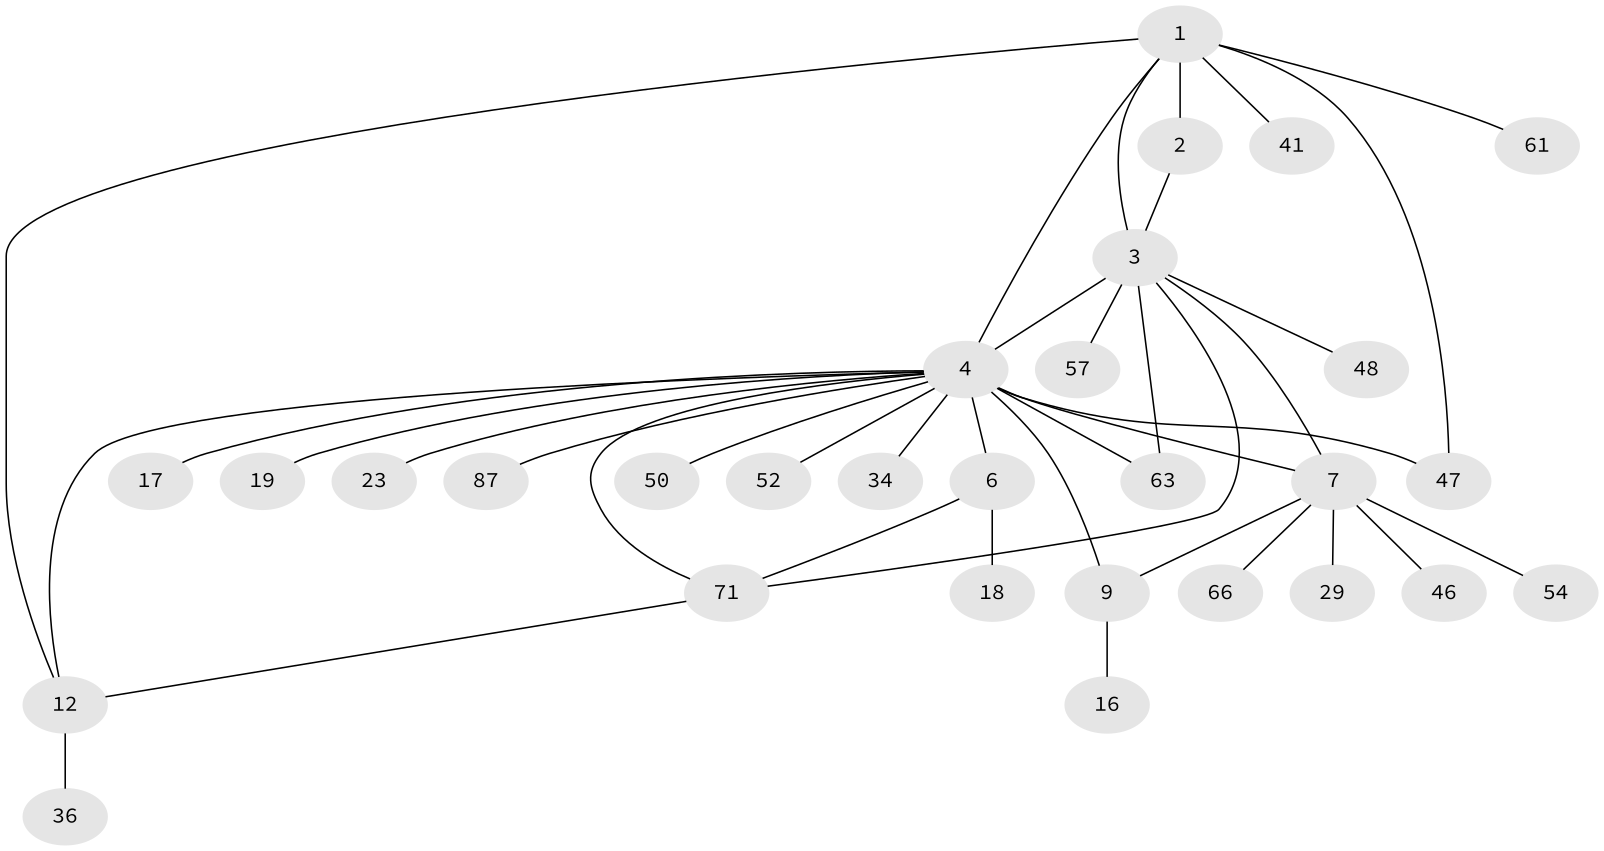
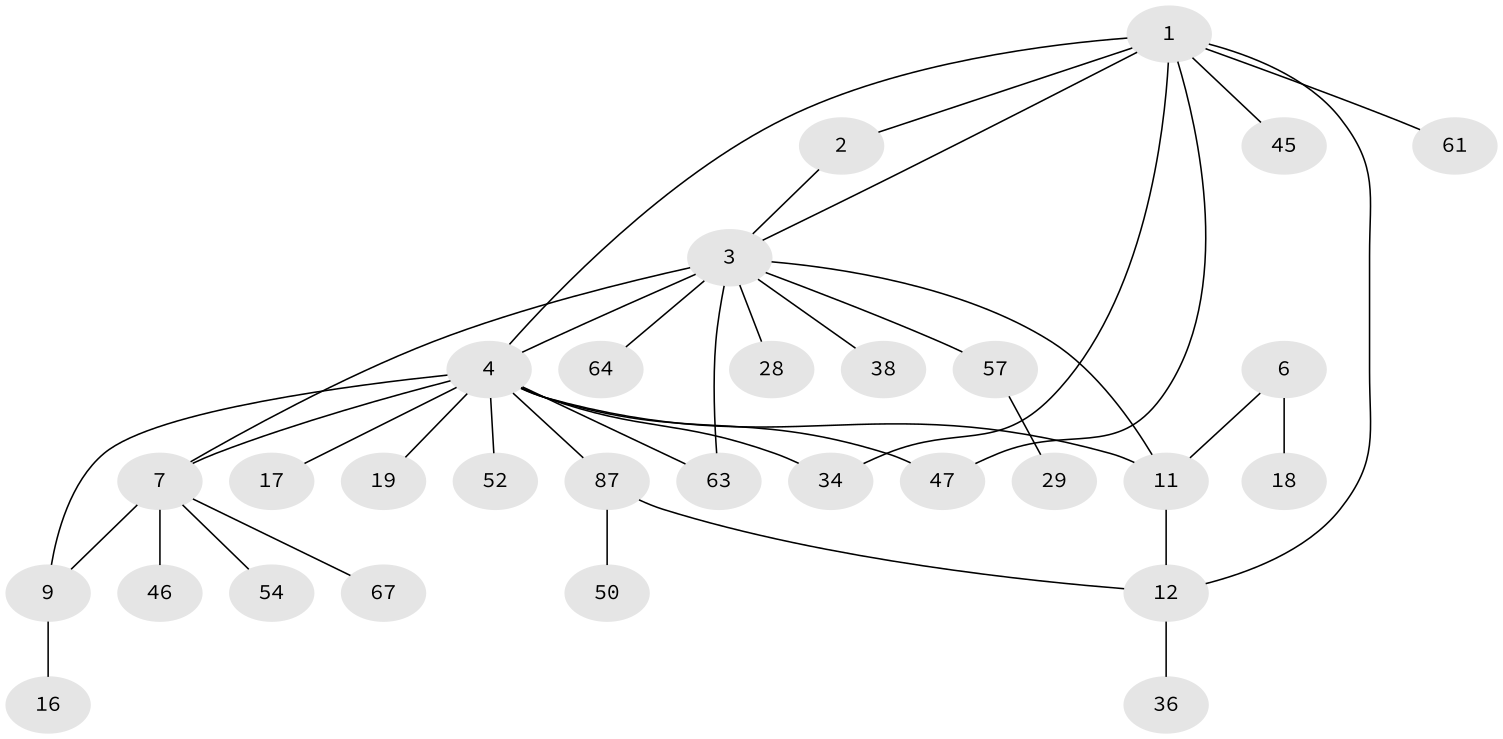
(1292, 146) -> (1284, 146)
none -> (1098, 333)
none -> (601, 370)
none -> (884, 370)
(1366, 370) -> (772, 370)
(389, 399) -> (879, 559)
(808, 419) -> (607, 537)
(979, 425) -> none
(374, 481) -> none
(1333, 537) -> (1017, 411)
(727, 593) -> (1166, 481)
(1220, 593) -> (384, 593)
